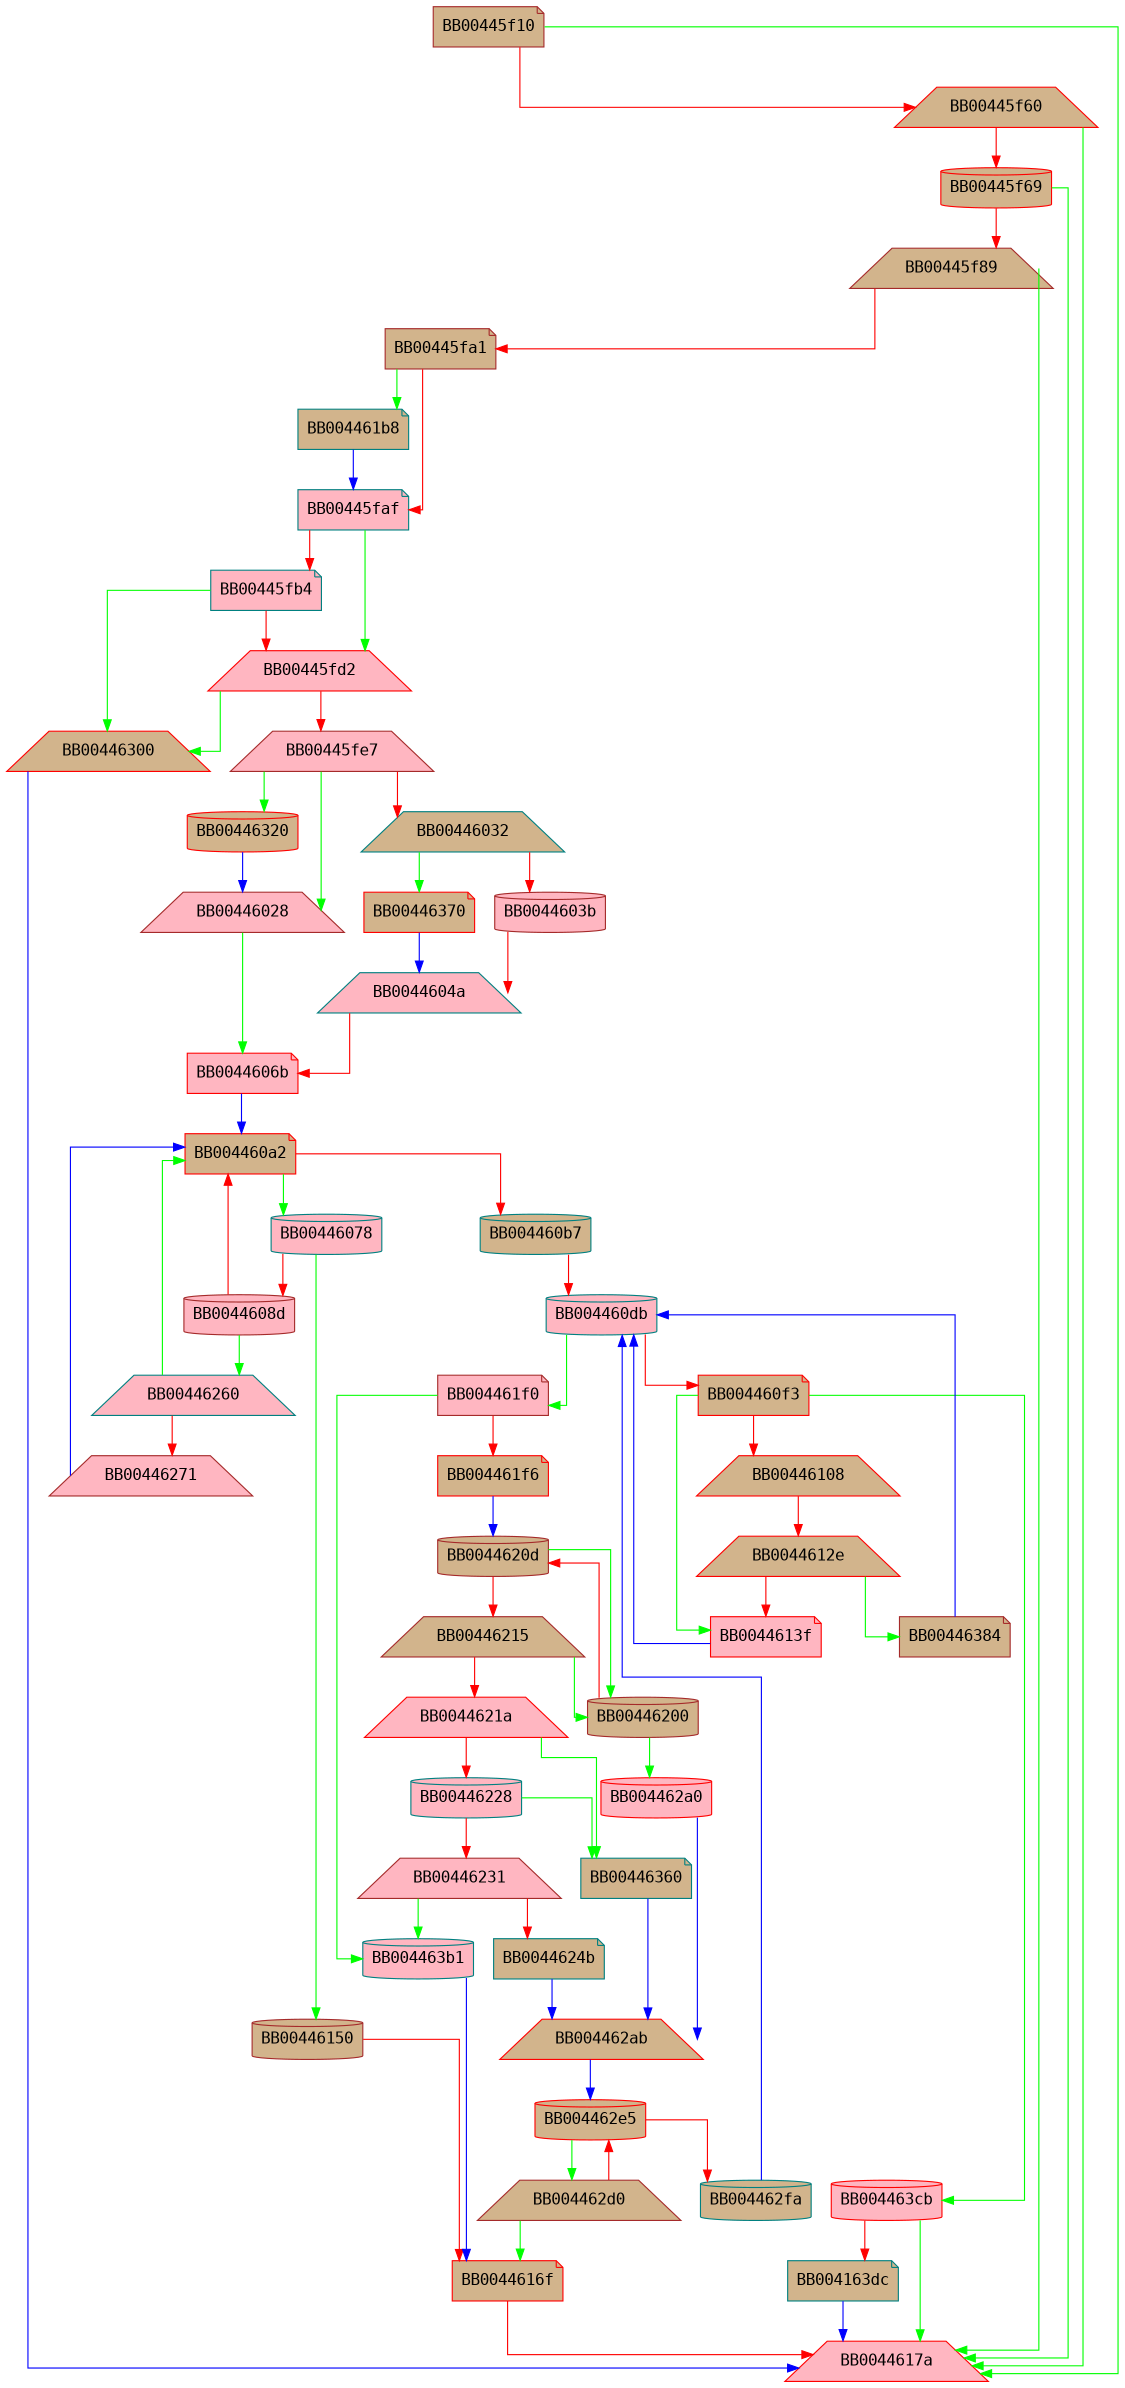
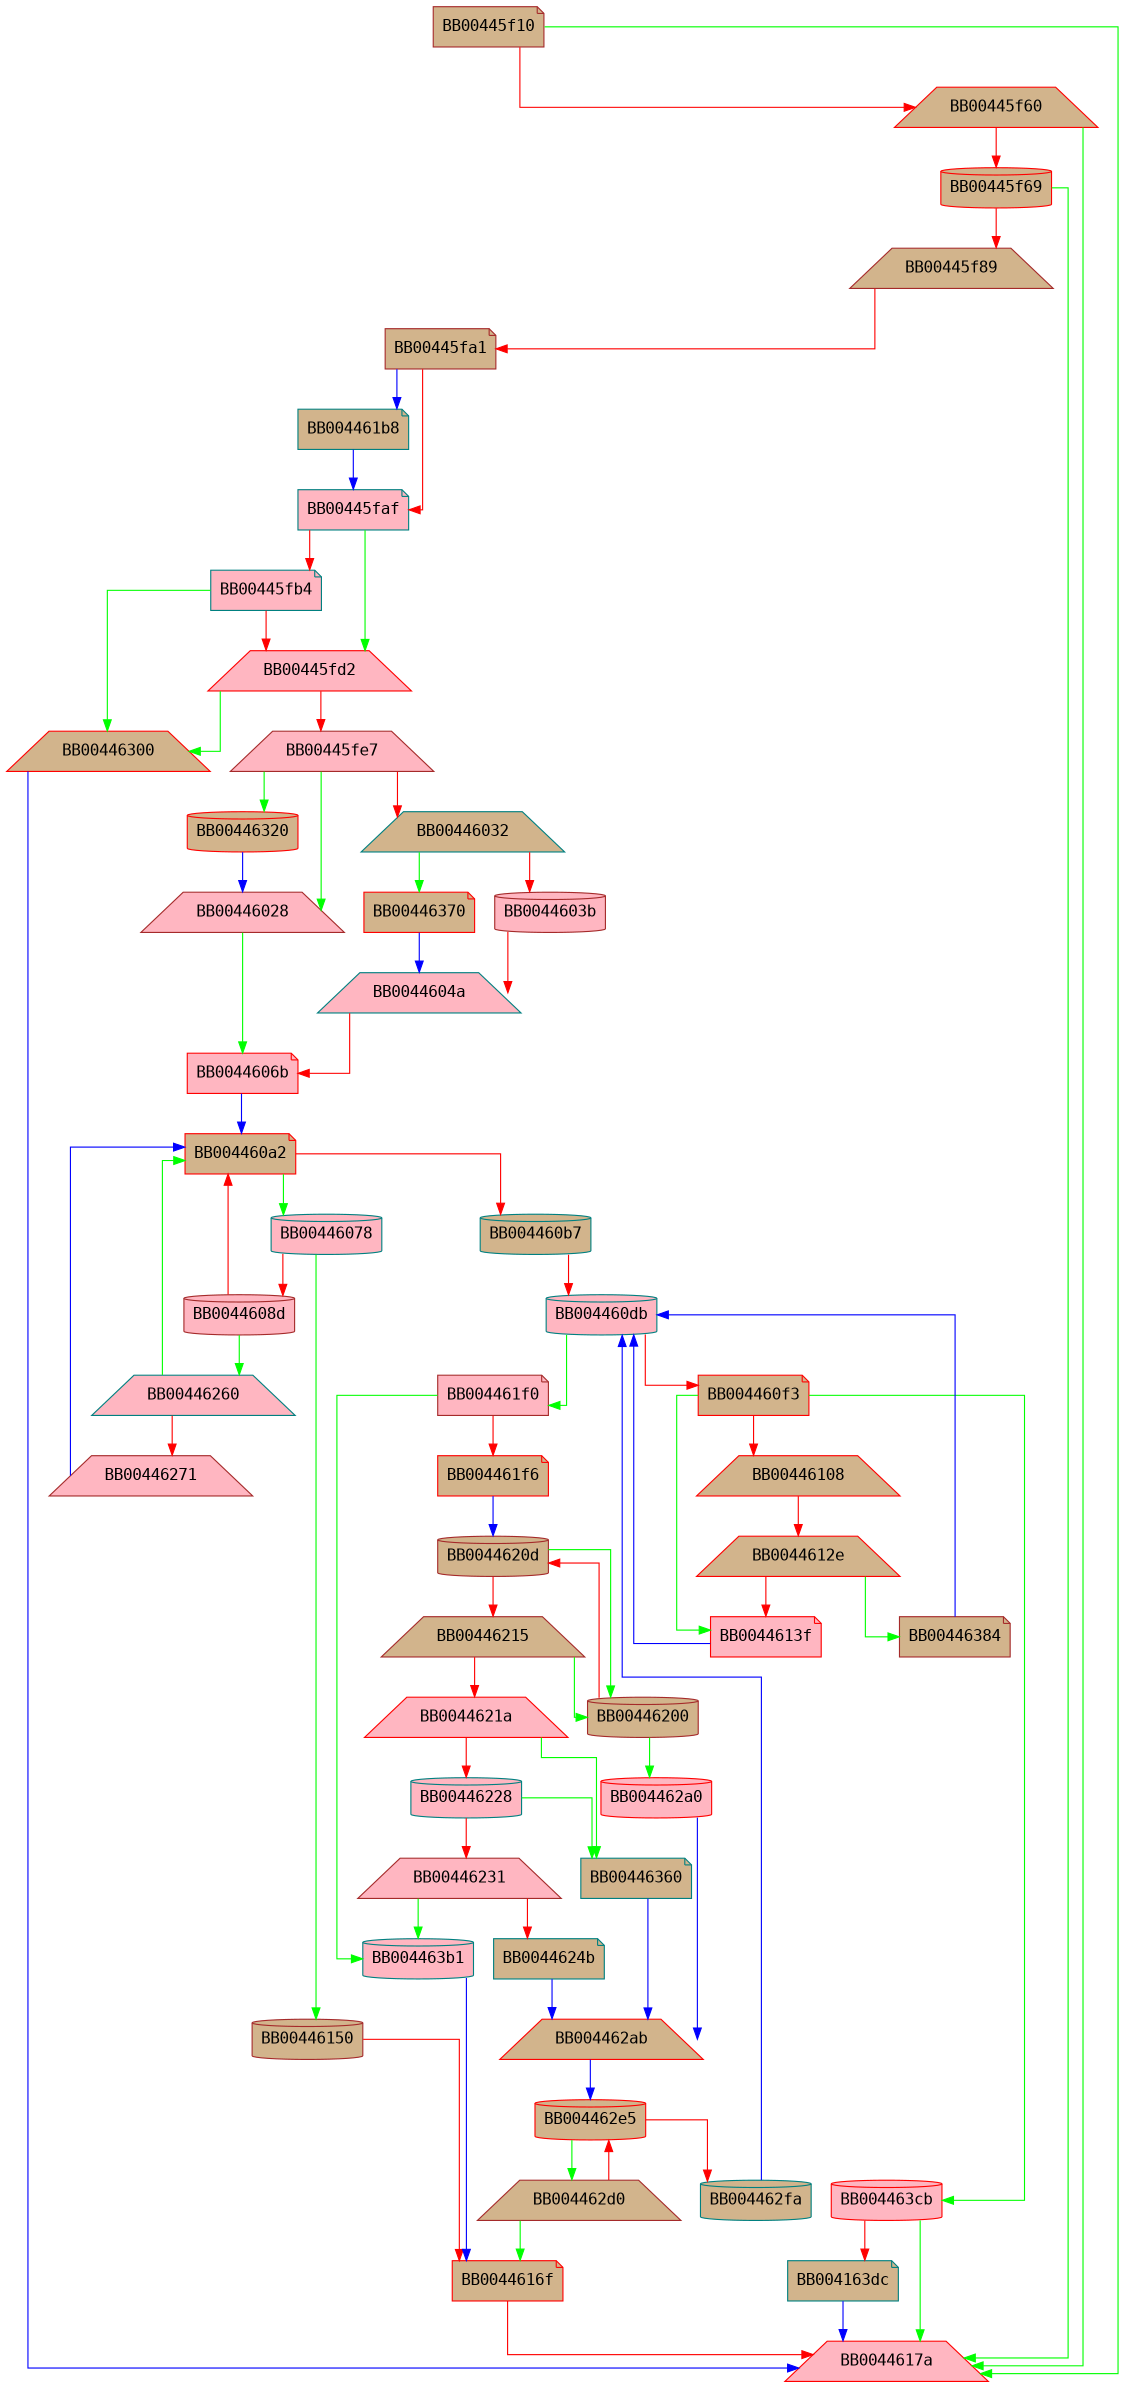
(397, 383) -> (397, 383)
(1039, 1345) -> none
